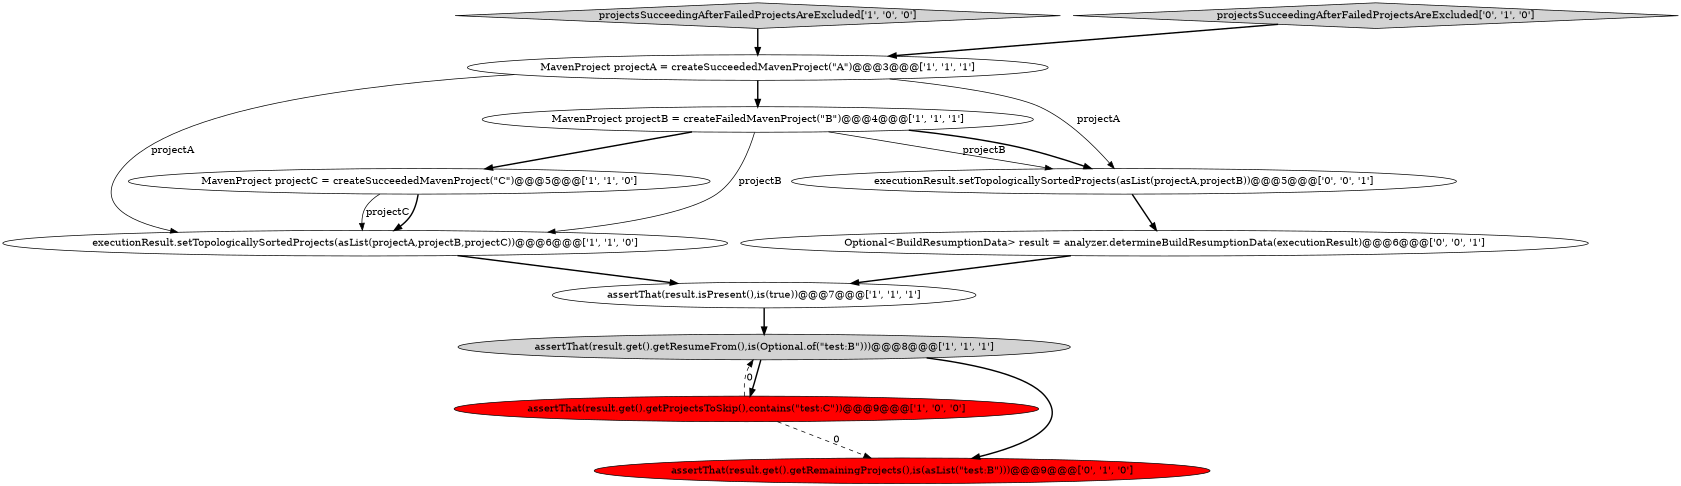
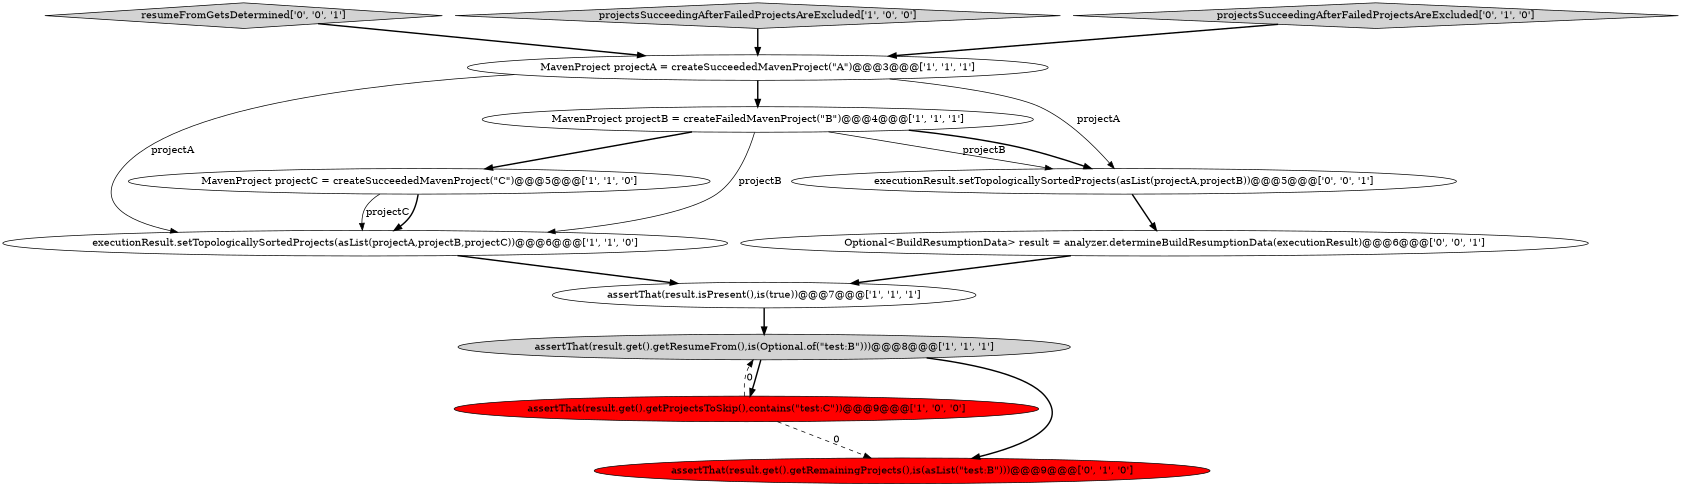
none -> (244, 16)
